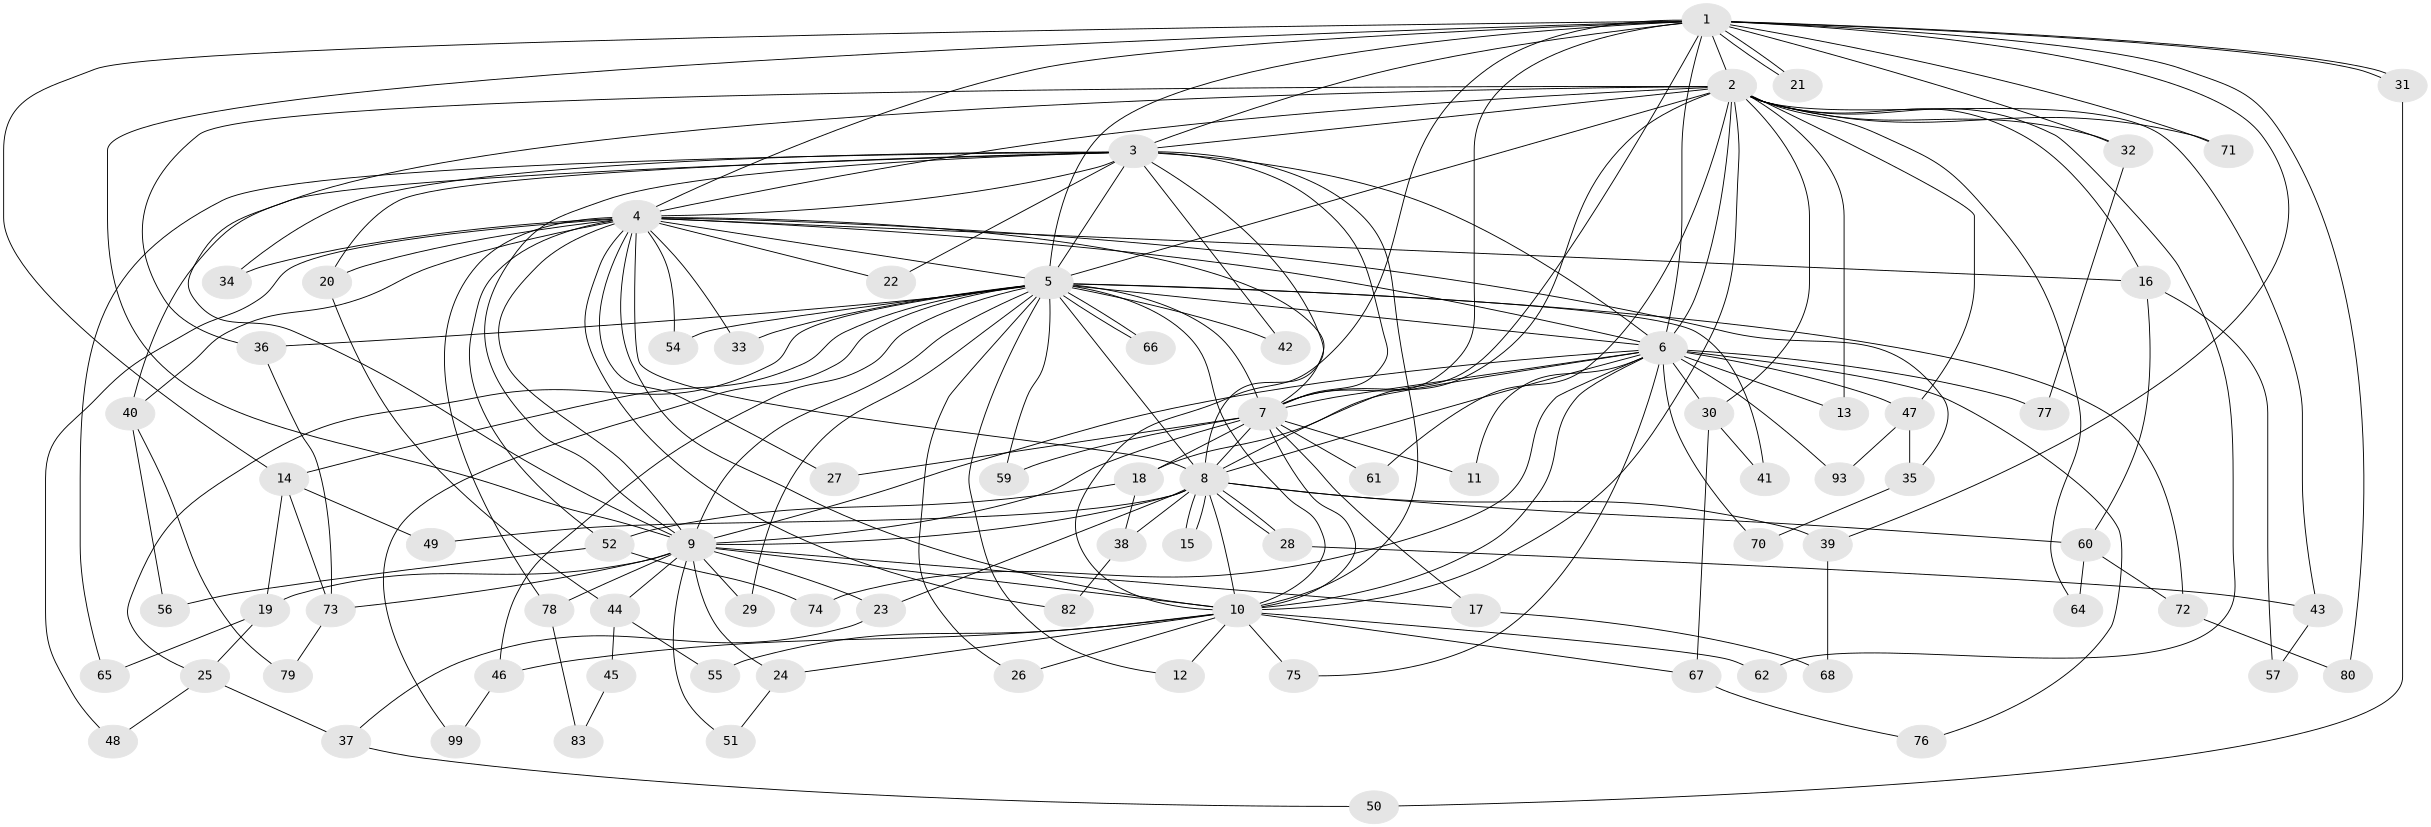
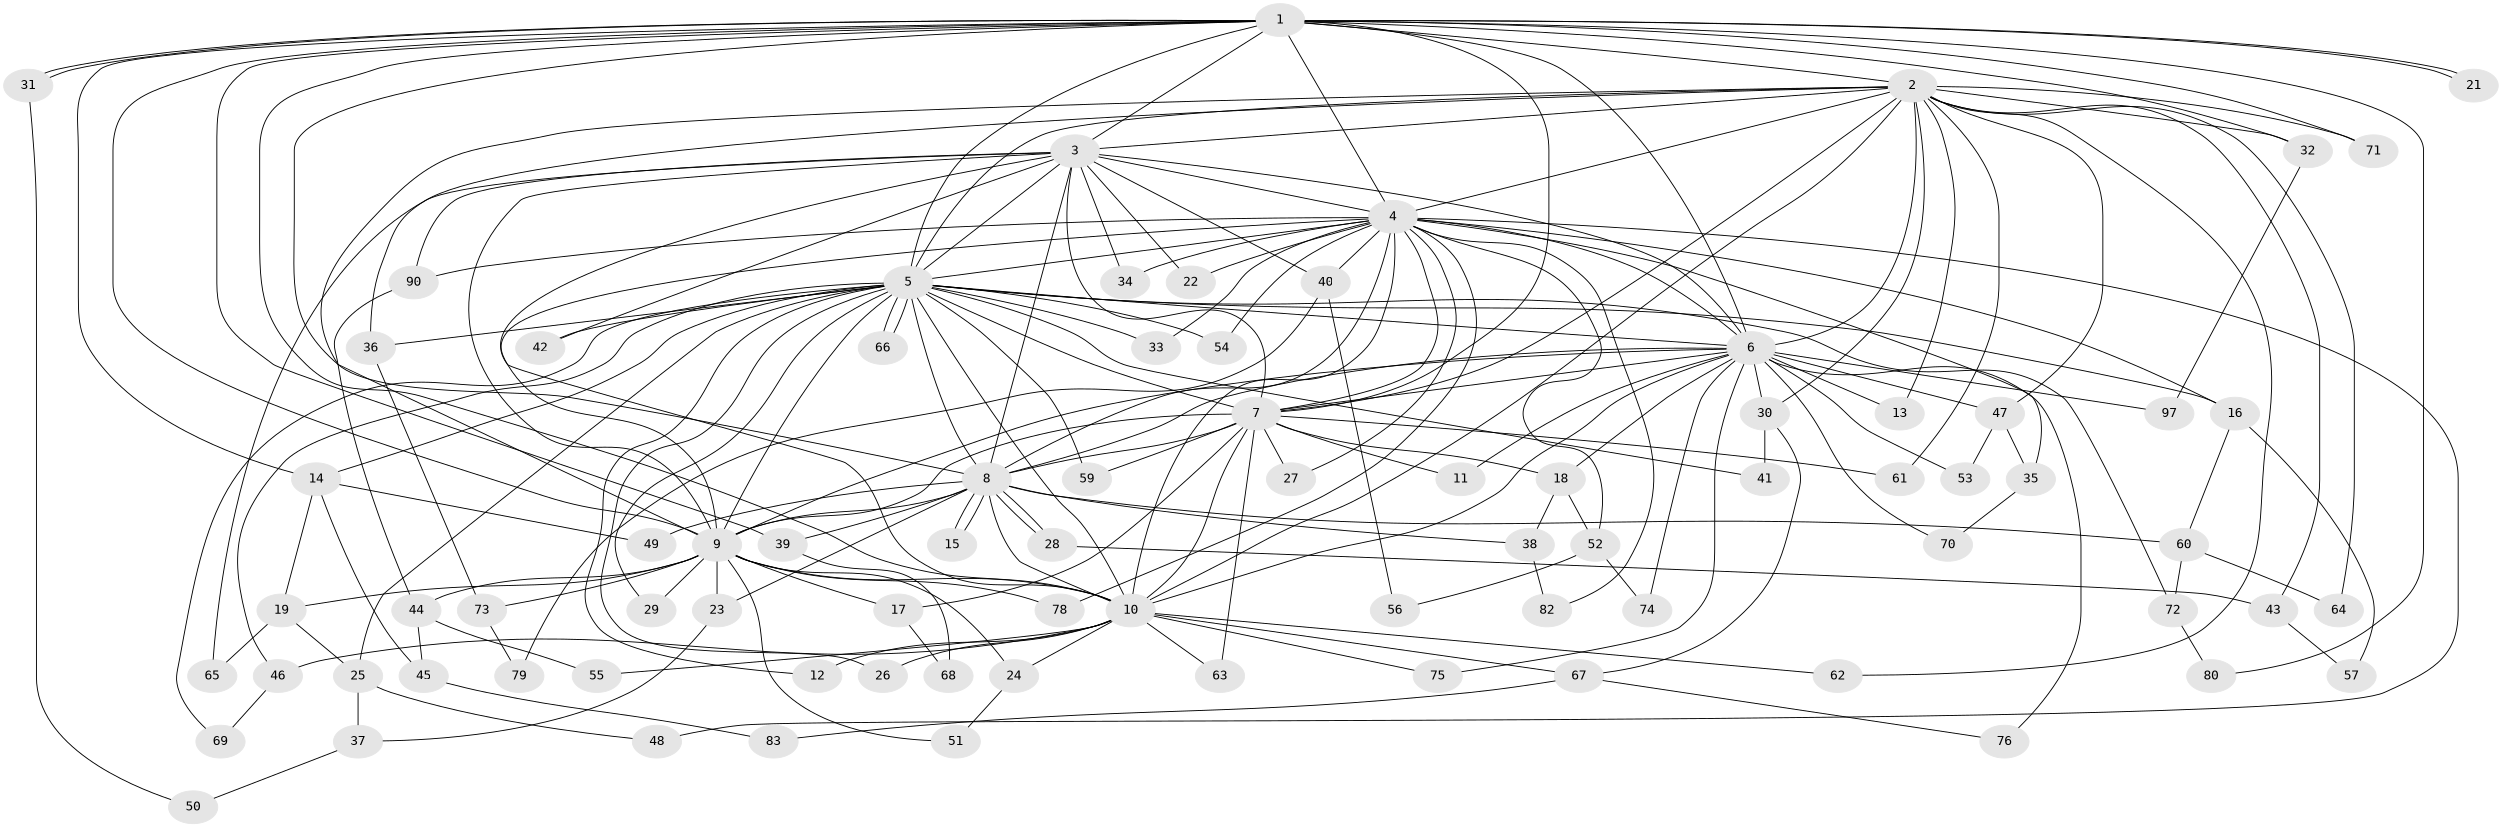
(2008, 128) -> (1546, 309)
(327, 282) -> (414, 282)
(2045, 414) -> (2169, 414)
(1840, 479) -> (1965, 479)
(307, 545) -> (359, 583)
(564, 676) -> (1177, 711)
none -> (1220, 676)
(456, 742) -> (220, 742)
